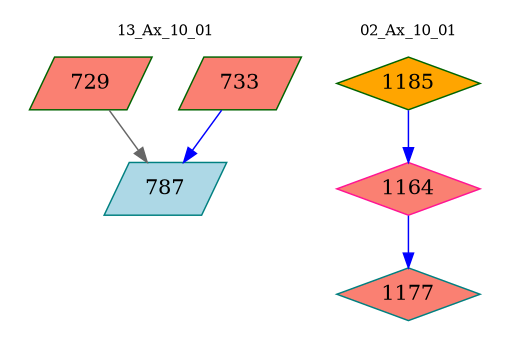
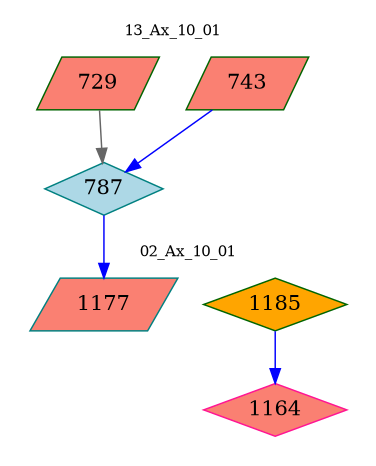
(240, 83) -> (247, 83)
(165, 189) -> (104, 189)
(408, 234) -> (104, 248)
(408, 294) -> (104, 304)
